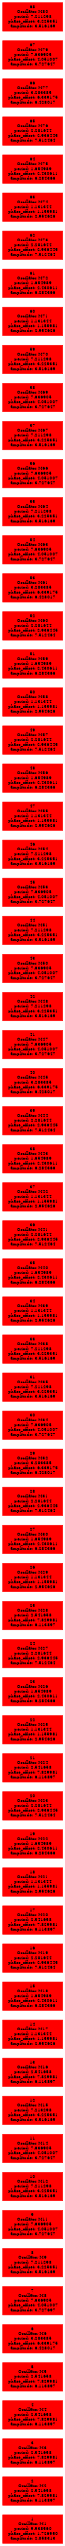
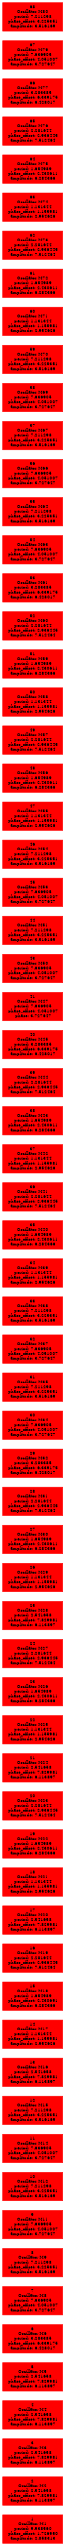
(33, 1007) -> none
(33, 1054) -> (33, 1016)
none -> (33, 1349)
(33, 2001) -> (33, 2001)
(33, 2110) -> (33, 2110)
(33, 2310) -> (33, 2310)
